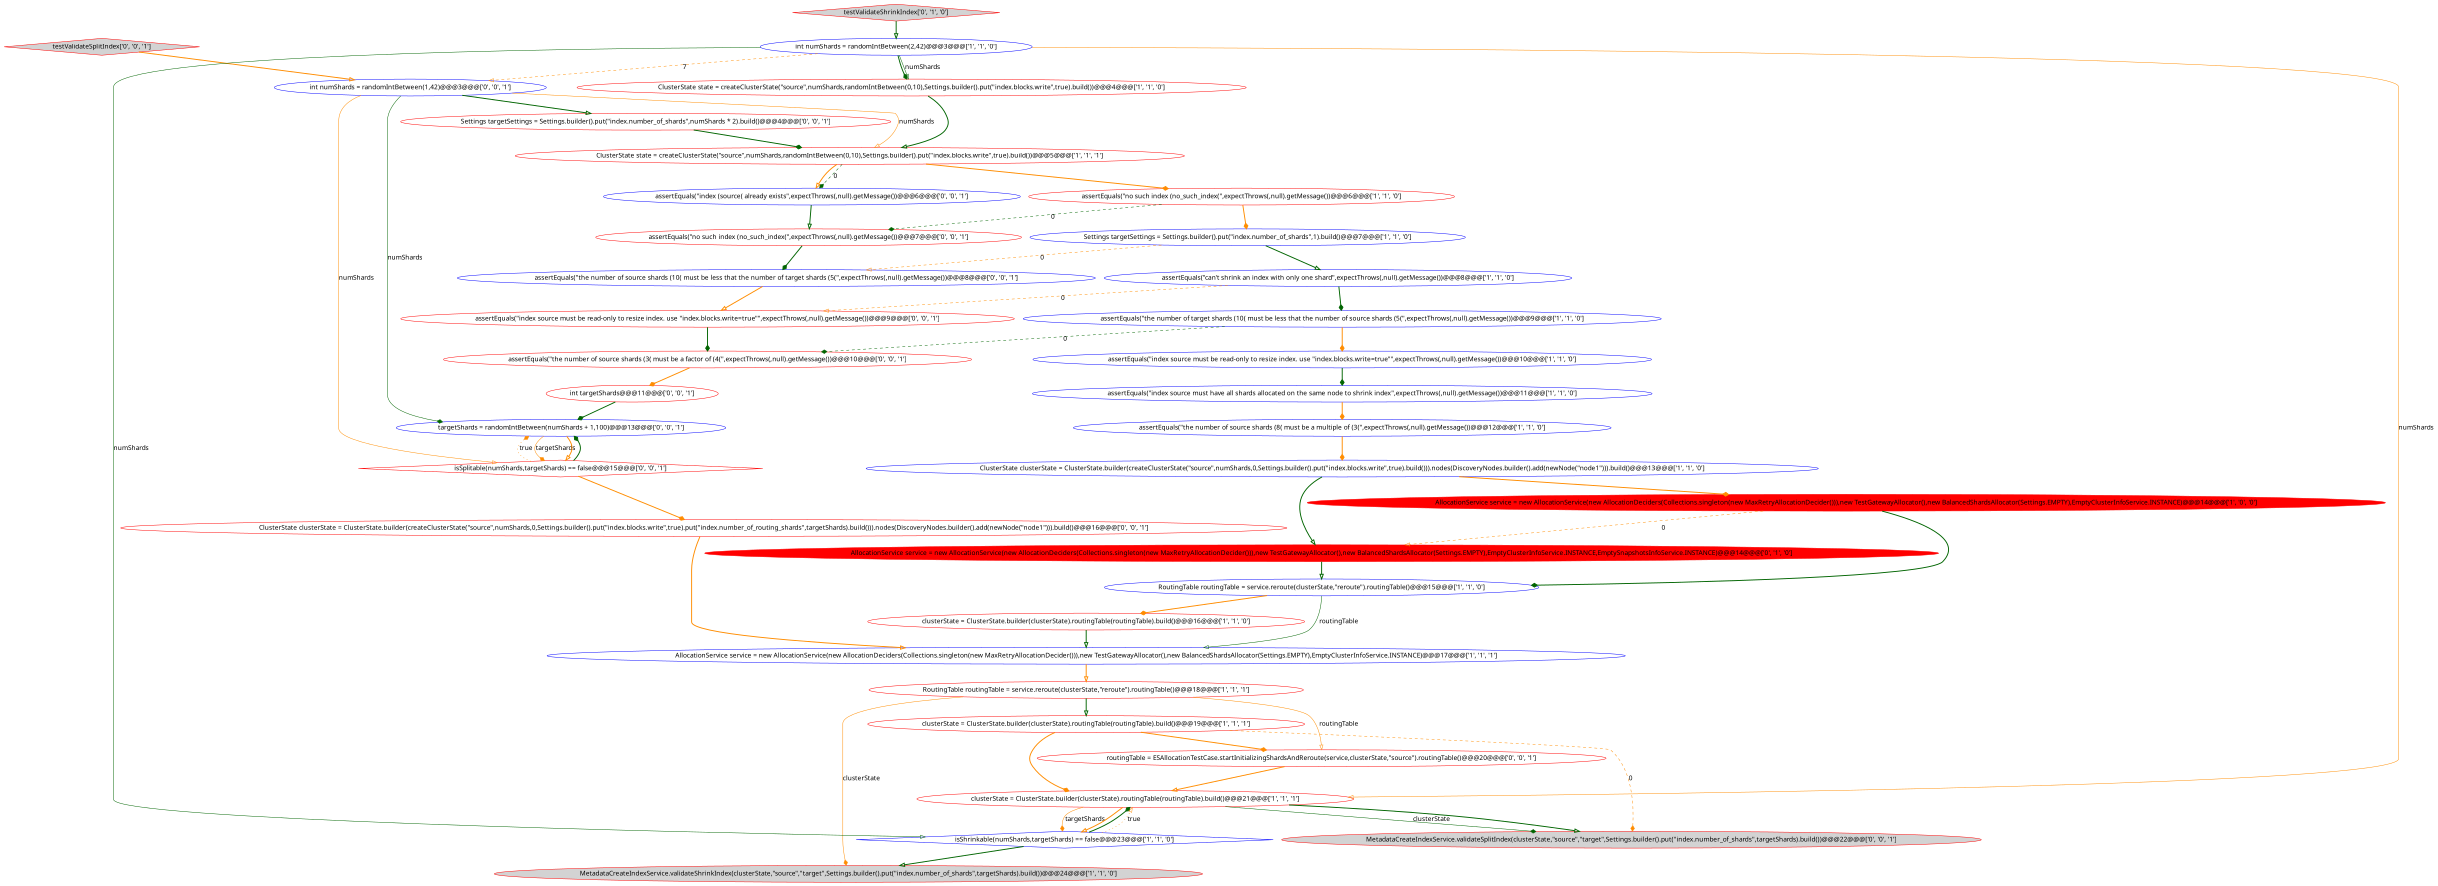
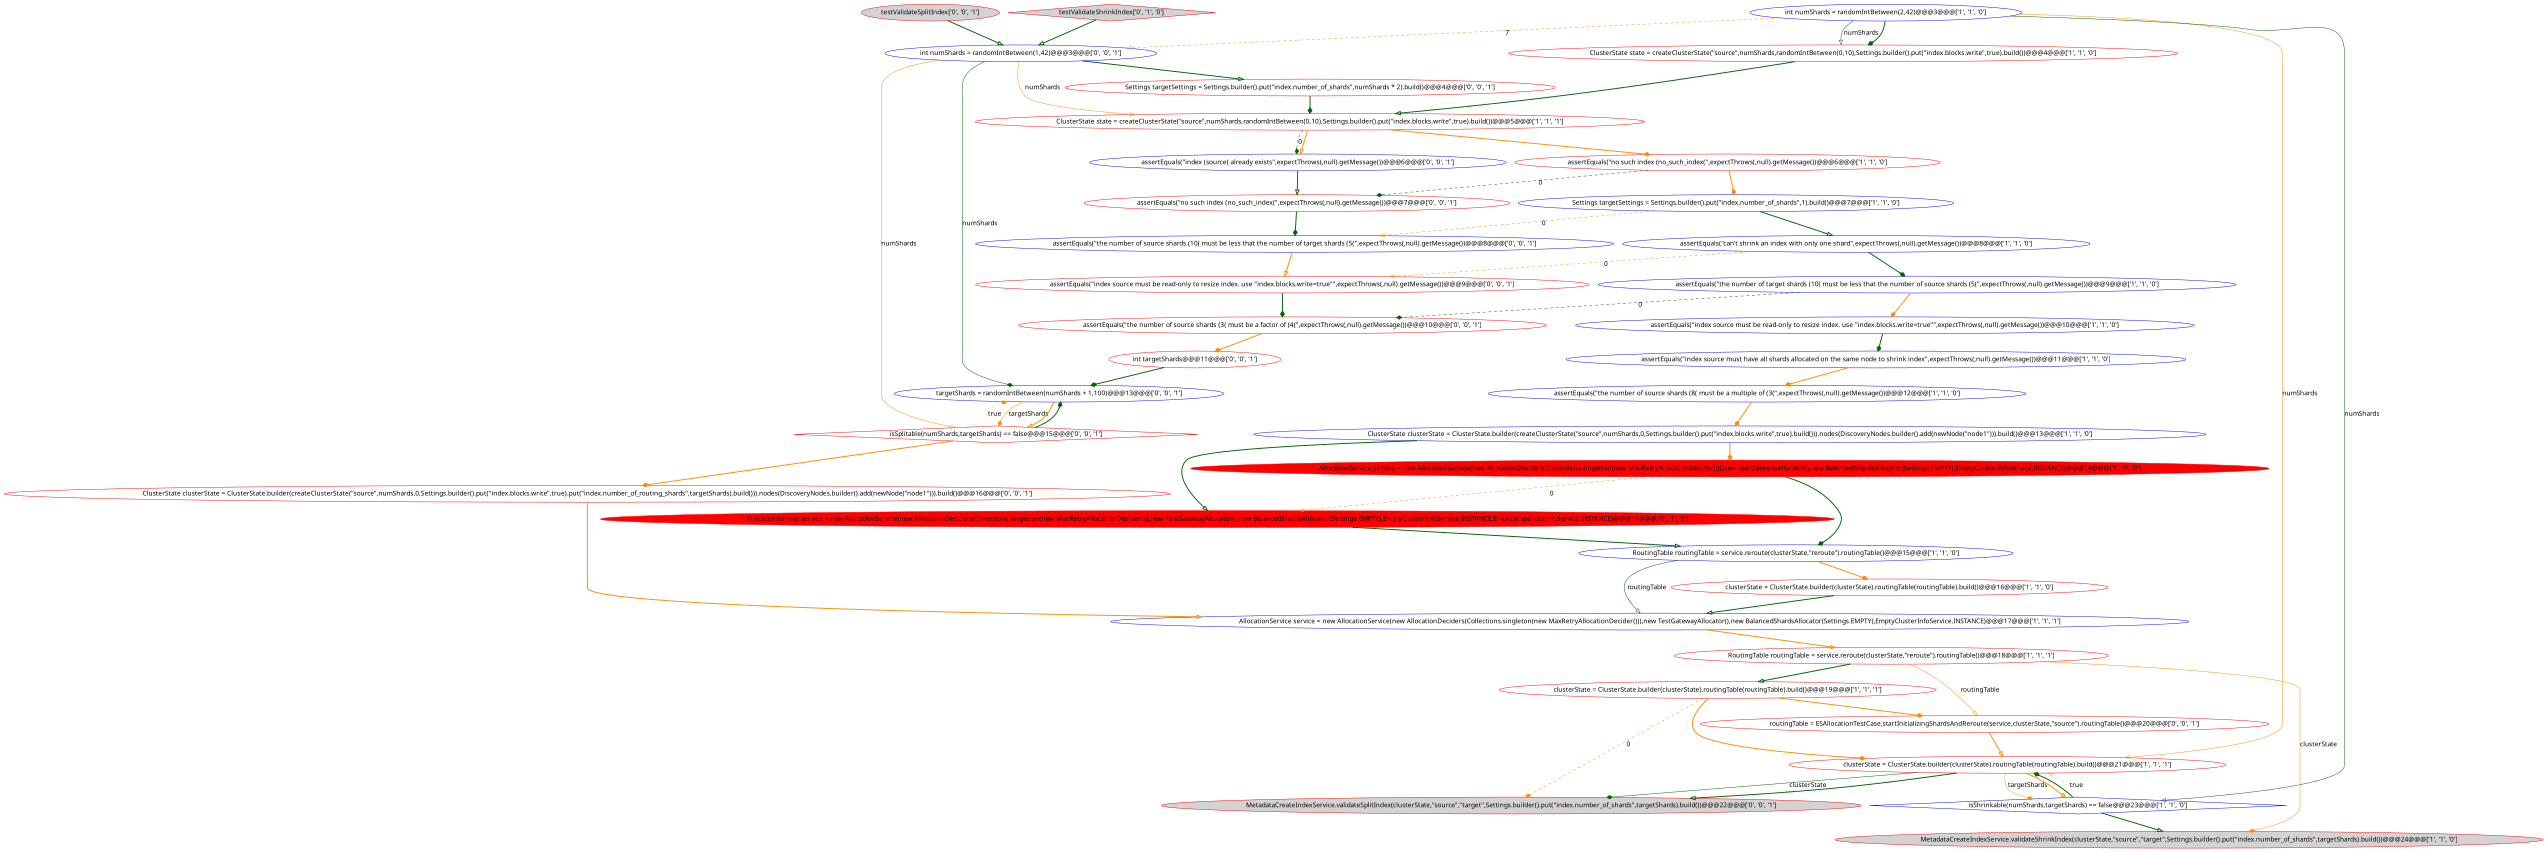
(896, 27) -> (1070, 31)
(102, 47) -> (930, 13)
(244, 66) -> (973, 32)
